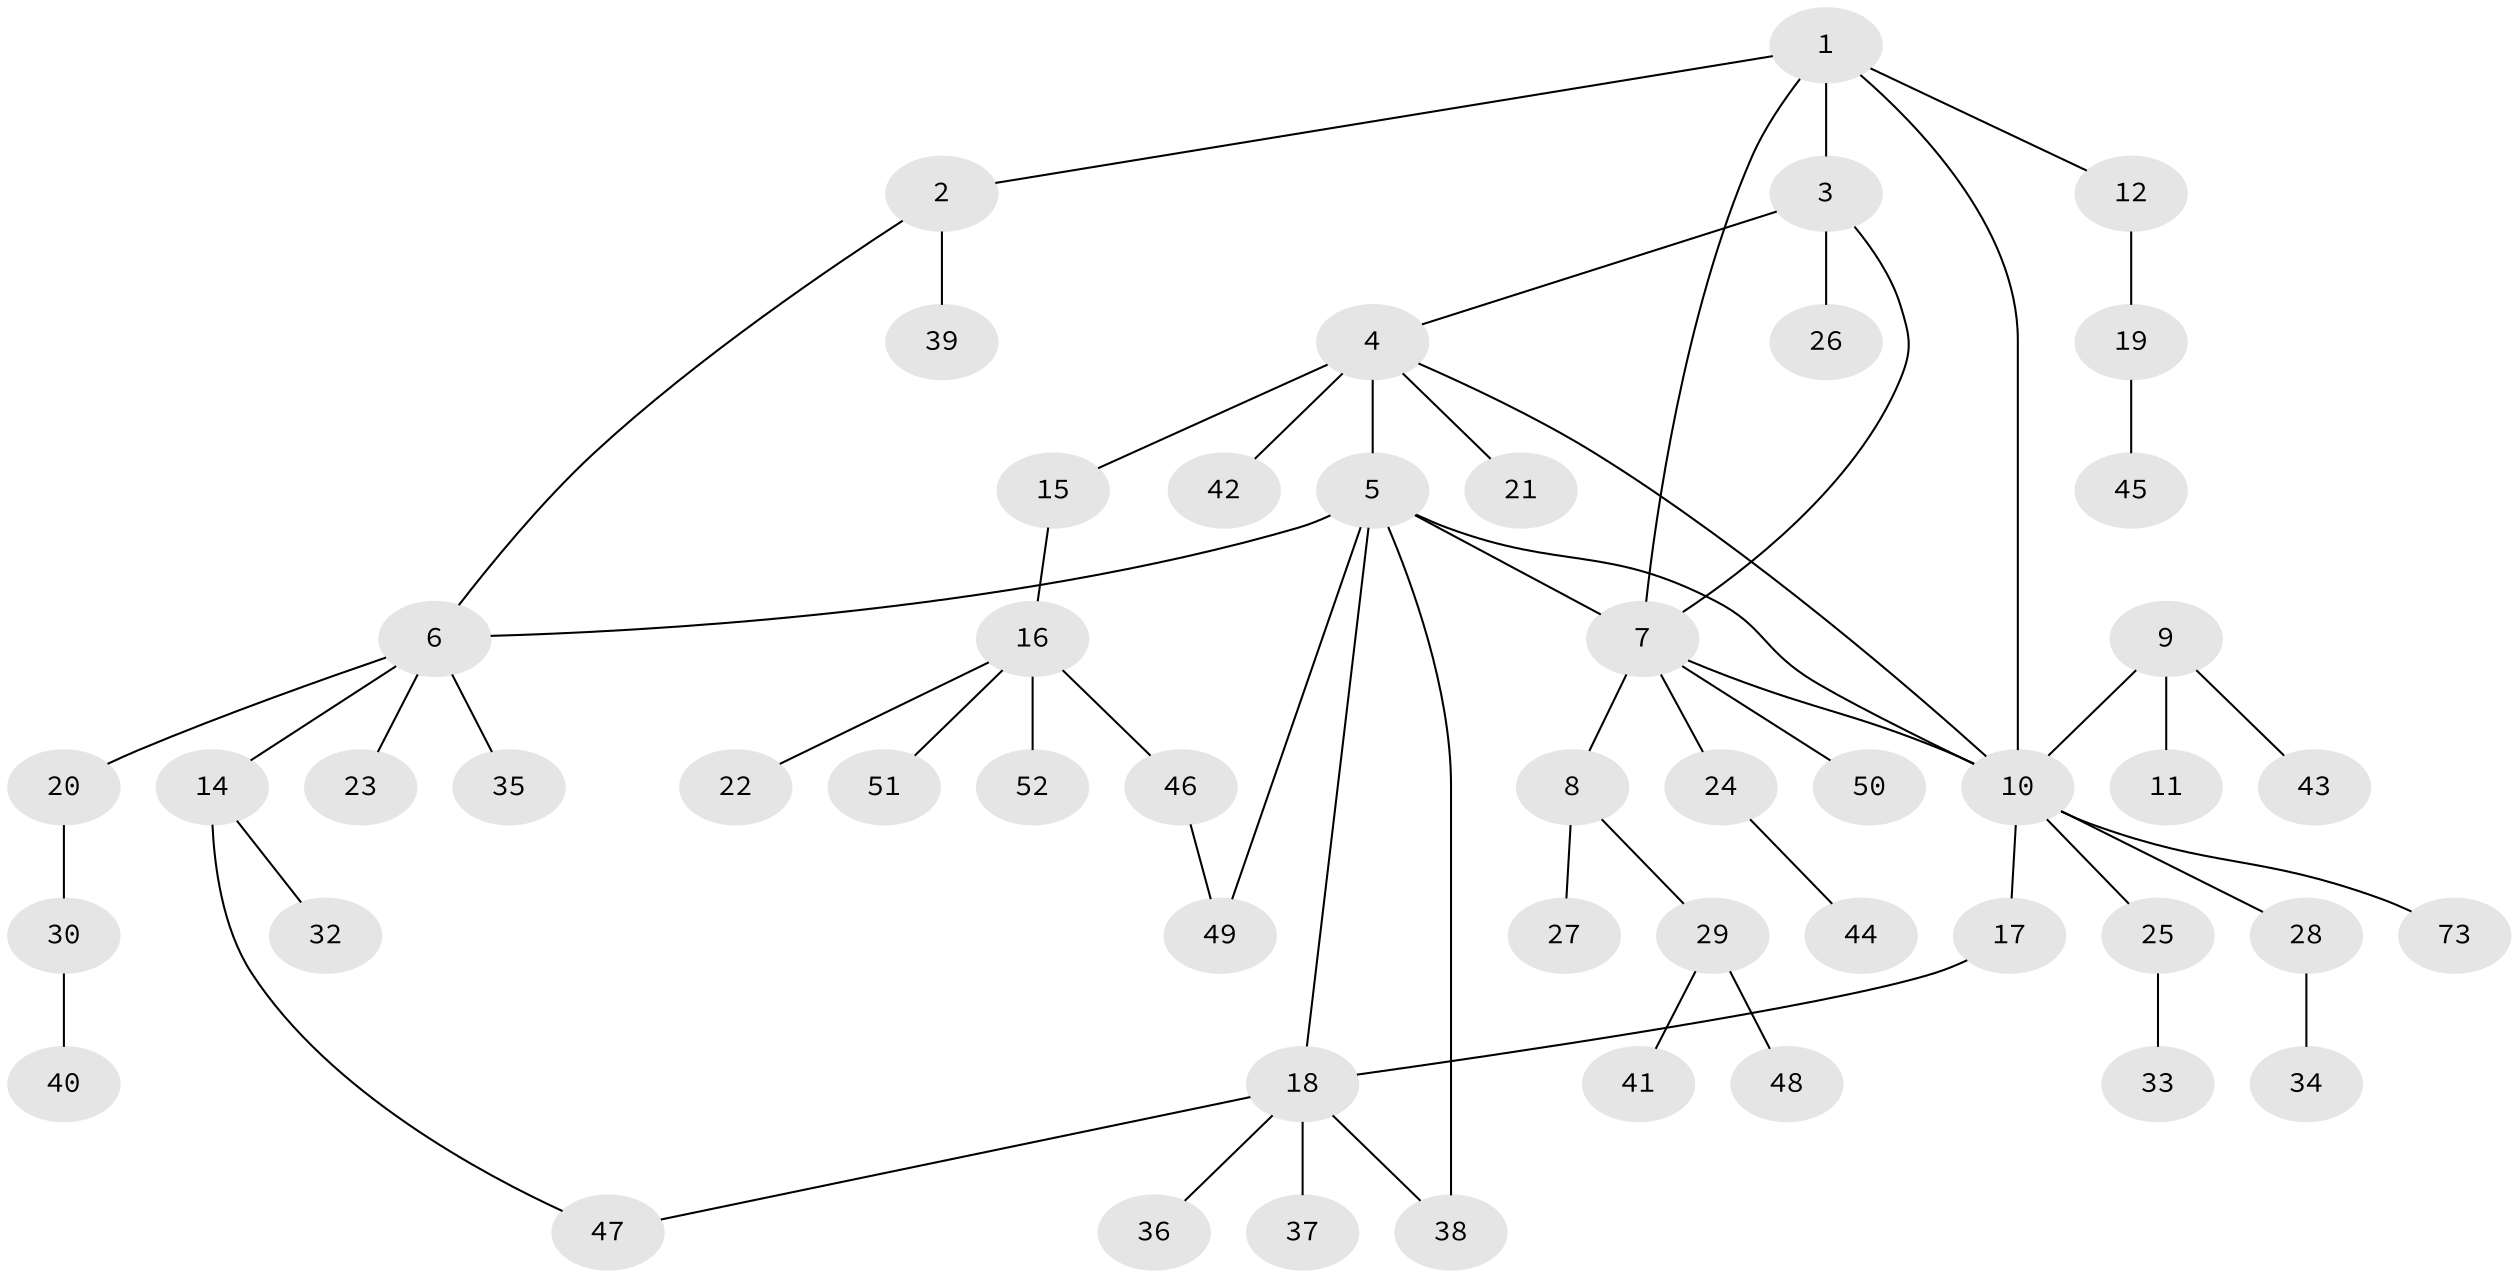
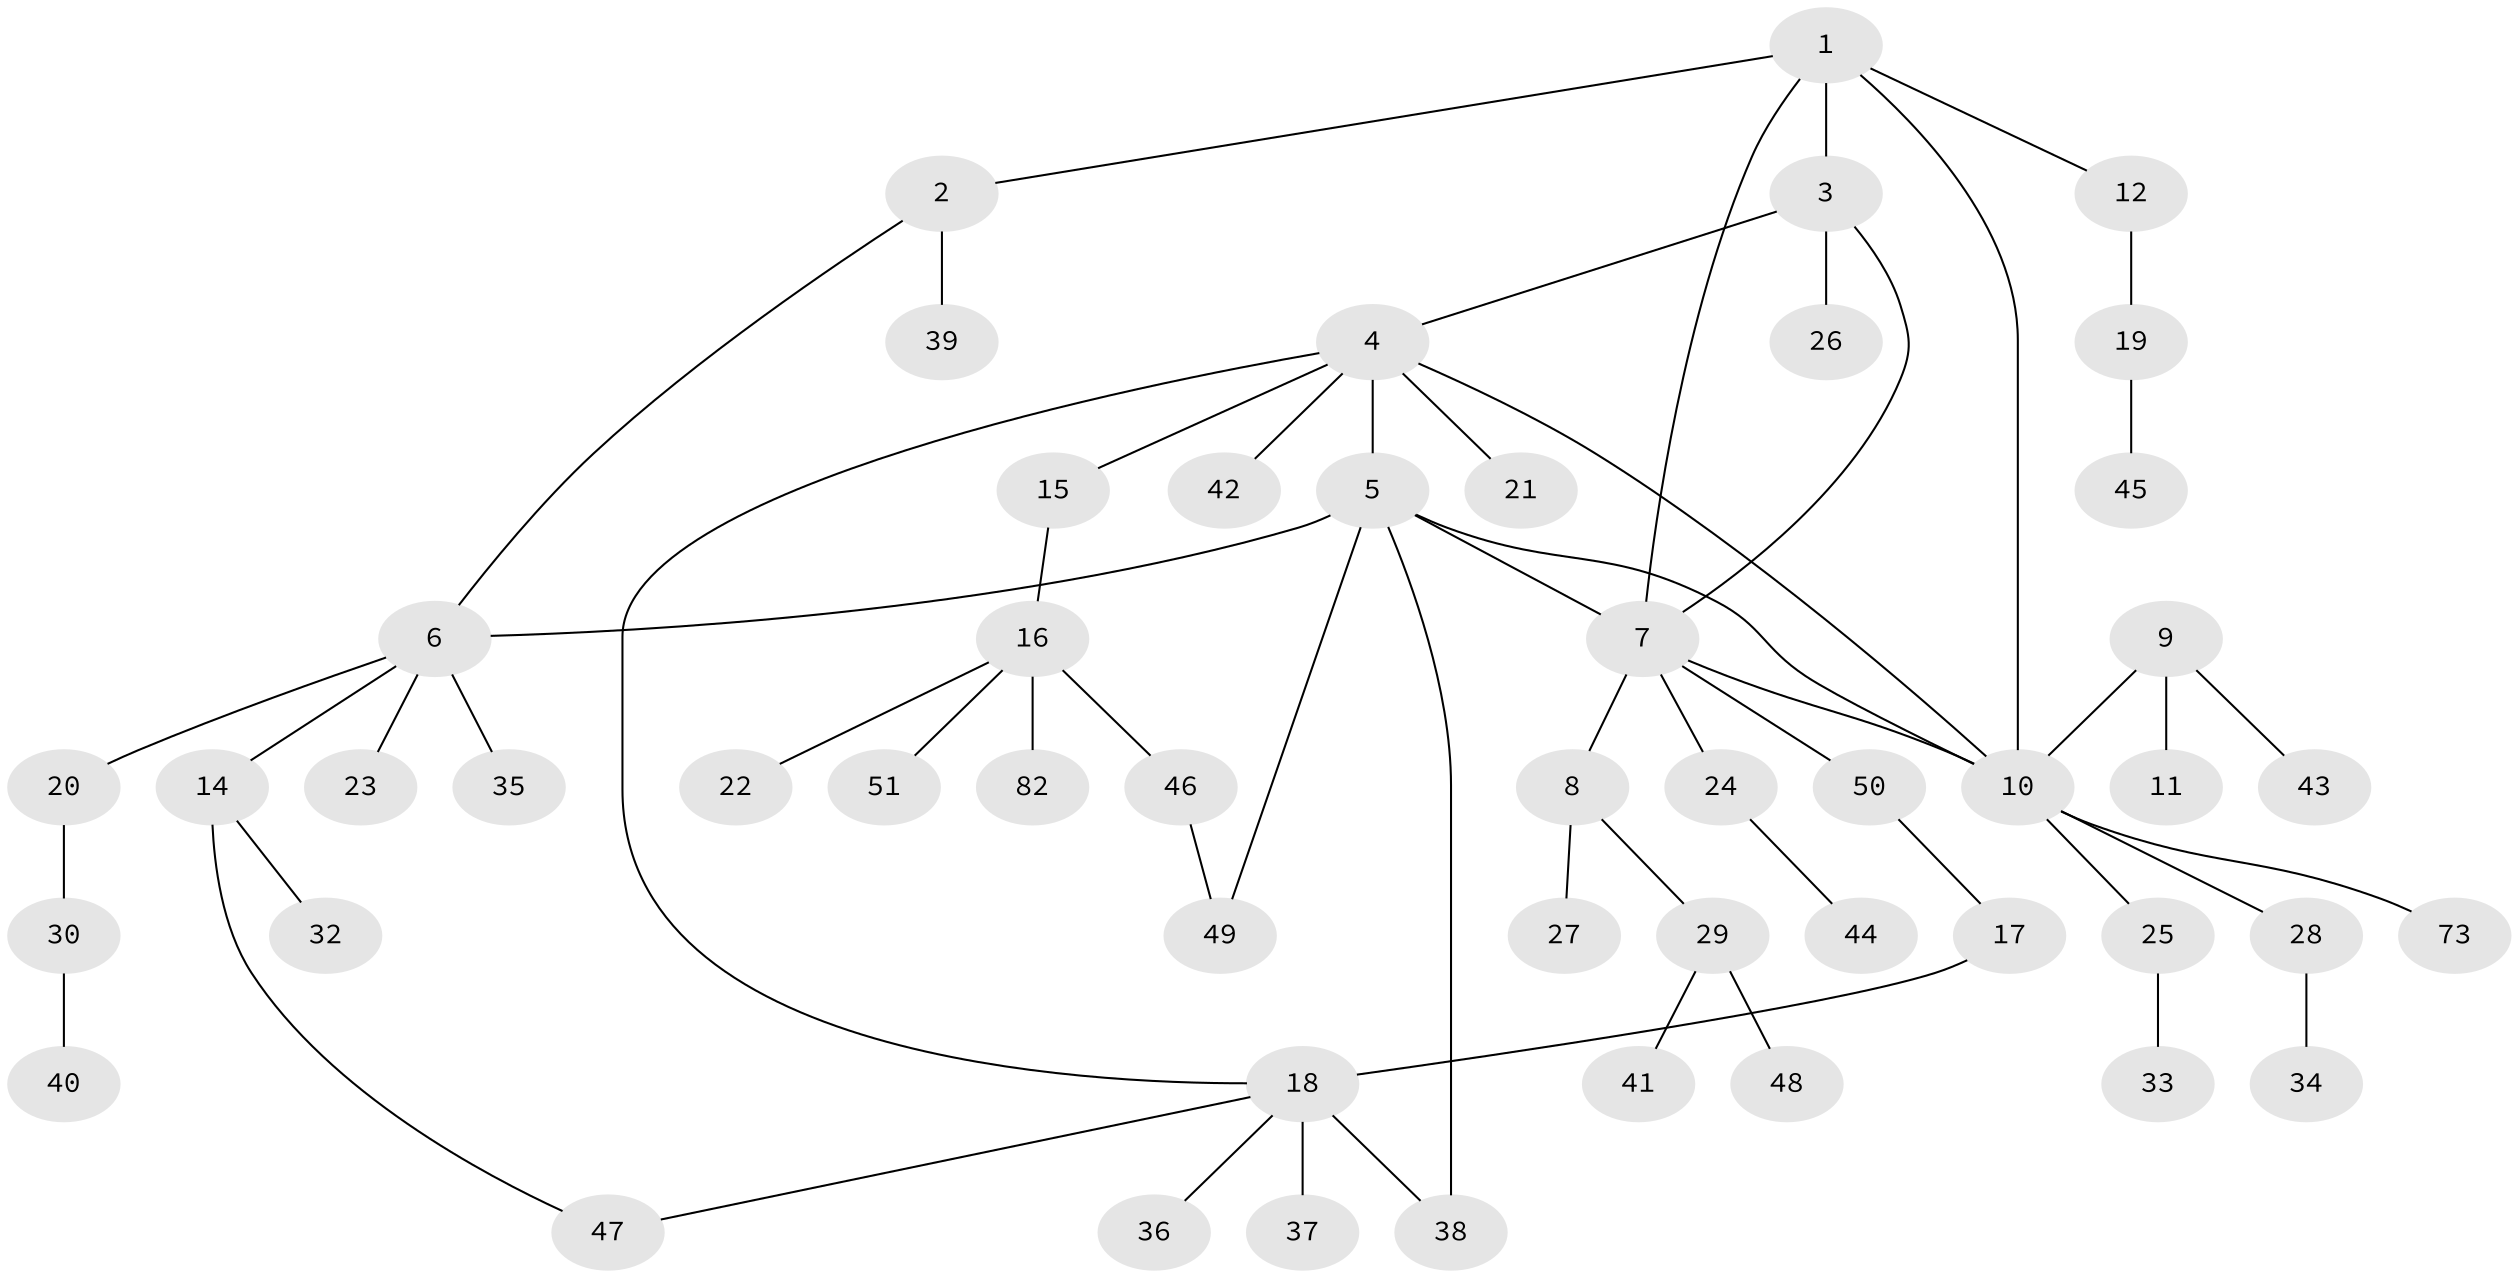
(1033, 787) -> (1033, 787)
(1338, 787) -> (622, 702)
(2014, 862) -> (1940, 862)
